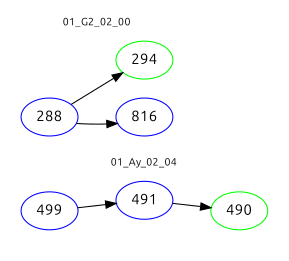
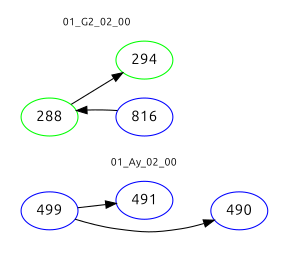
(50, 117) -> (50, 117)
(92, 124) -> (102, 110)
(144, 163) -> (144, 163)
(187, 205) -> (139, 231)
(239, 211) -> (239, 211)
